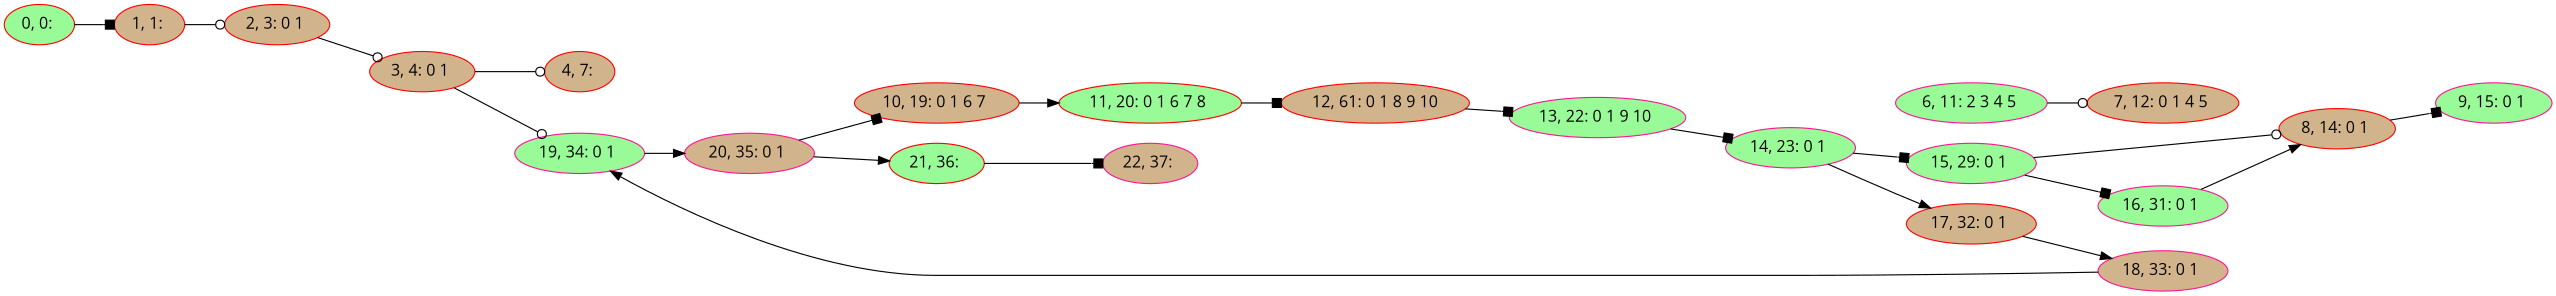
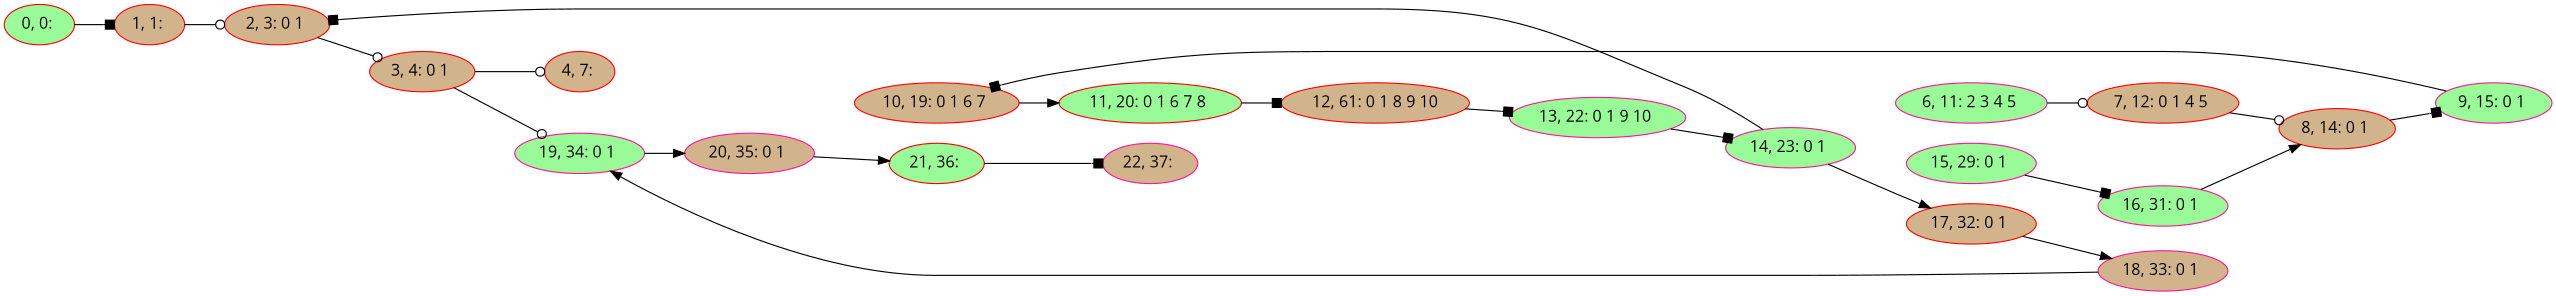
(834, 131) -> (1725, 51)
(2153, 146) -> (2252, 116)
(1875, 155) -> (1063, 9)
